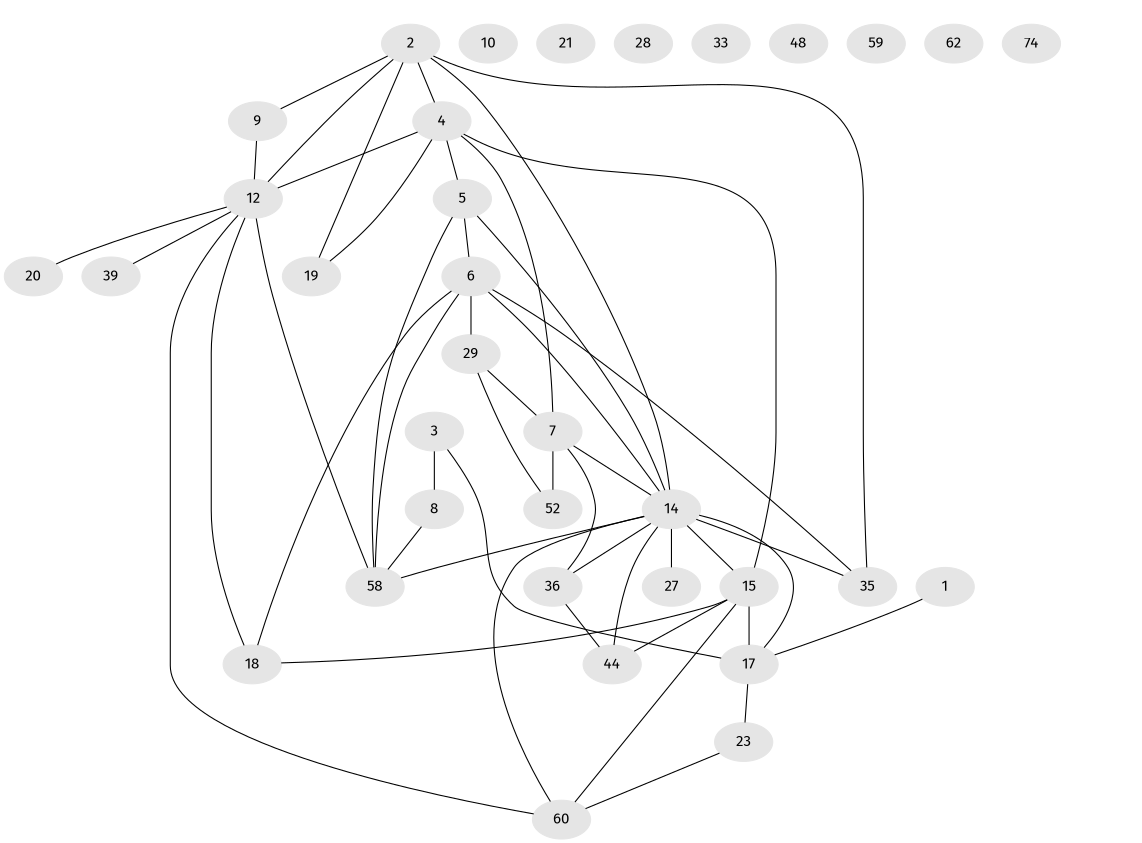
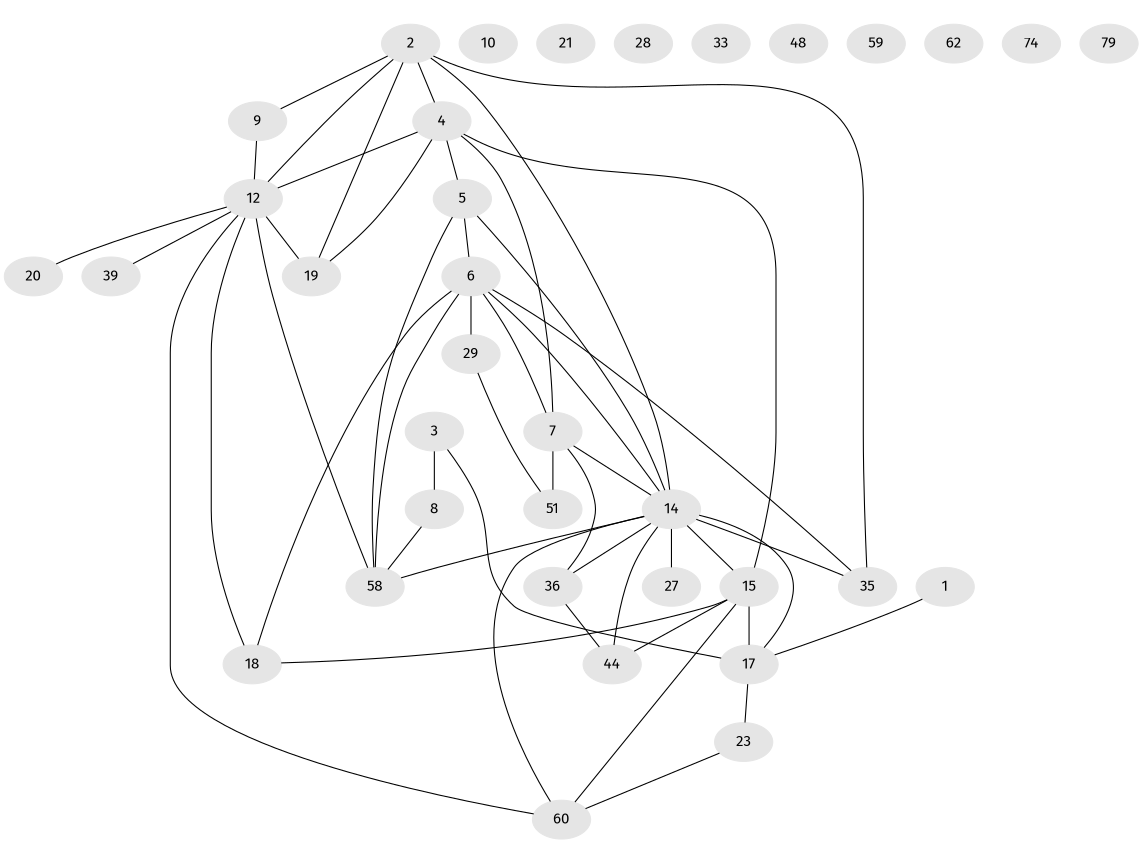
none -> (1109, 44)
none -> (282, 238)
(512, 393) -> (519, 351)
(553, 509) -> (553, 509)
